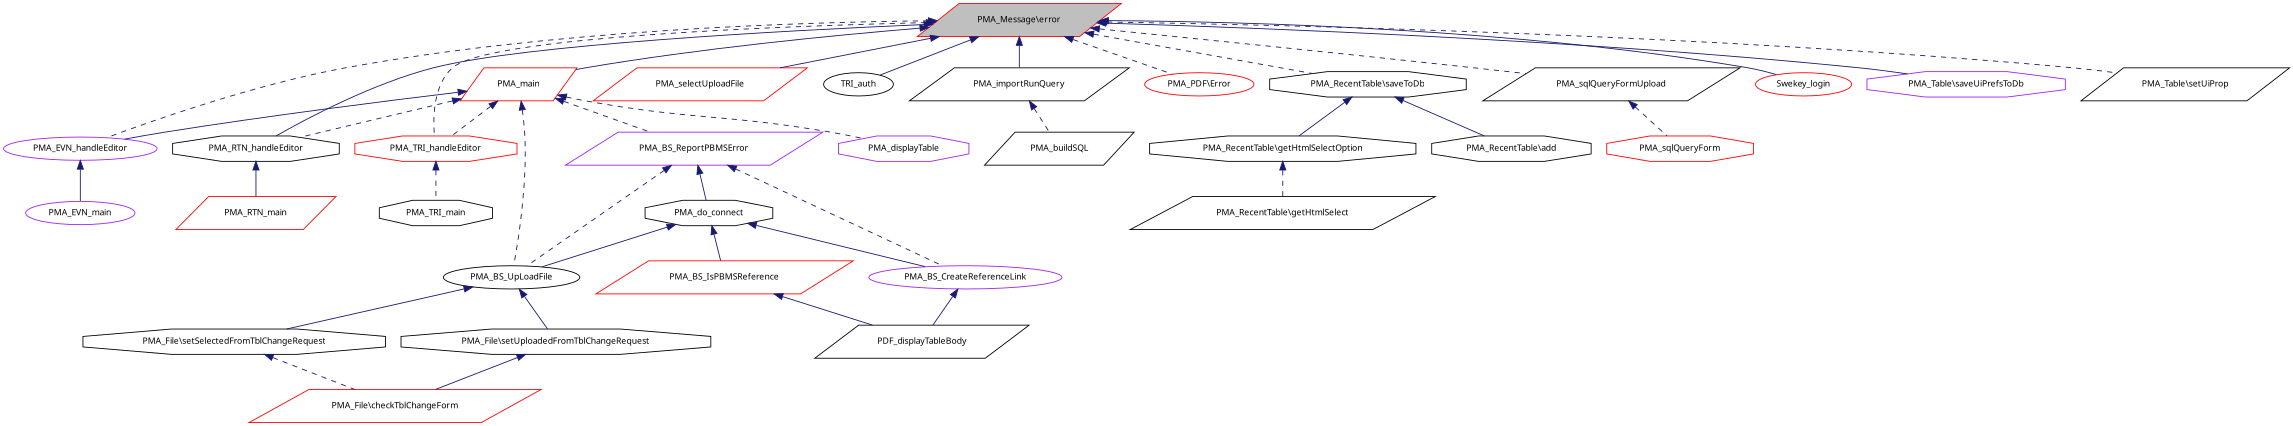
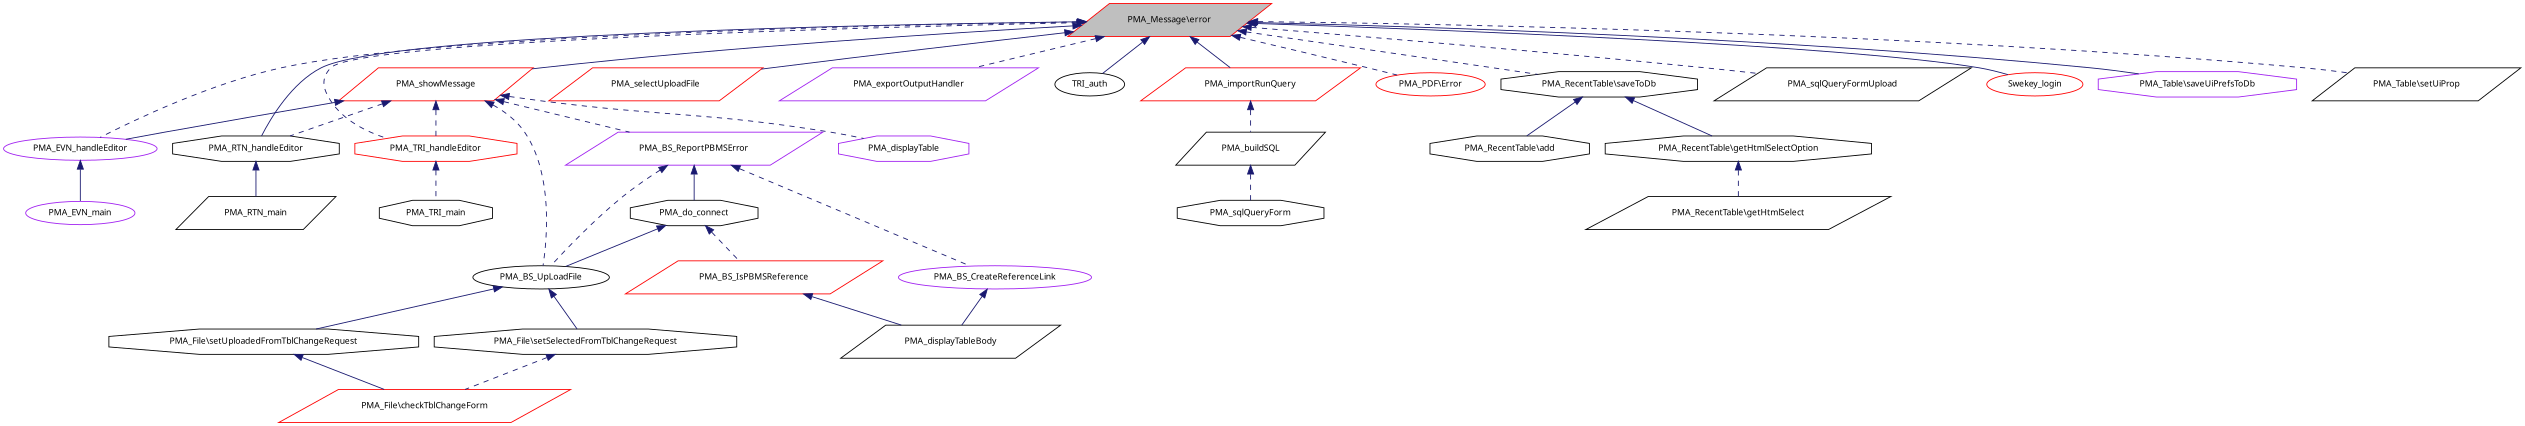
(519, 84) -> (436, 84)
none -> (909, 84)
(1019, 84) -> (1251, 84)
(1651, 121) -> (1251, 187)
(1680, 149) -> (1251, 213)
(256, 213) -> (256, 213)
(841, 246) -> none
(717, 248) -> (725, 246)
(922, 342) -> (951, 342)
